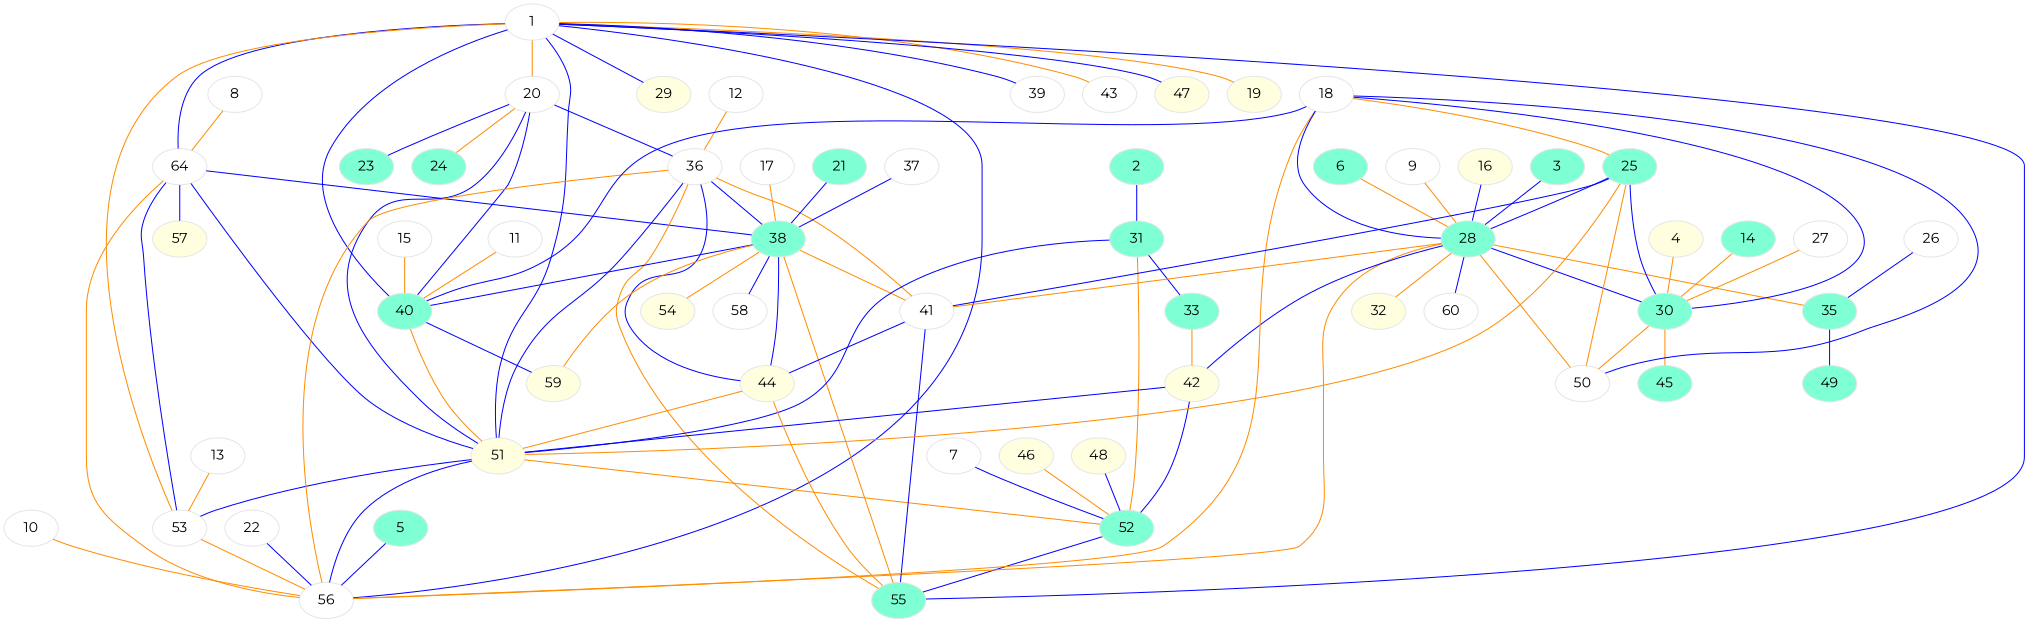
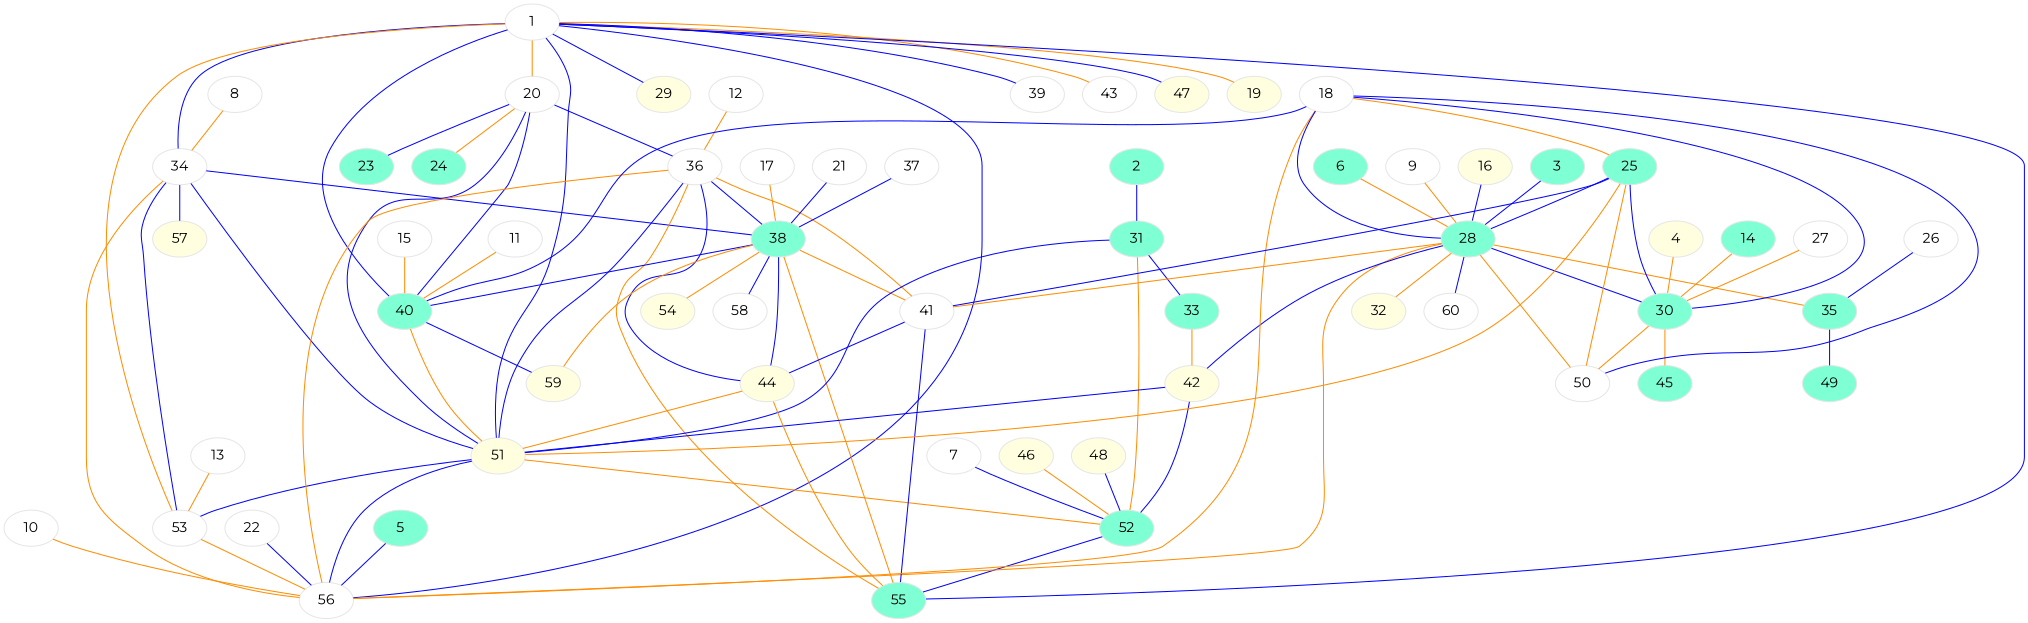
(180, 167) -> (180, 167)
(839, 167) -> (839, 167)
